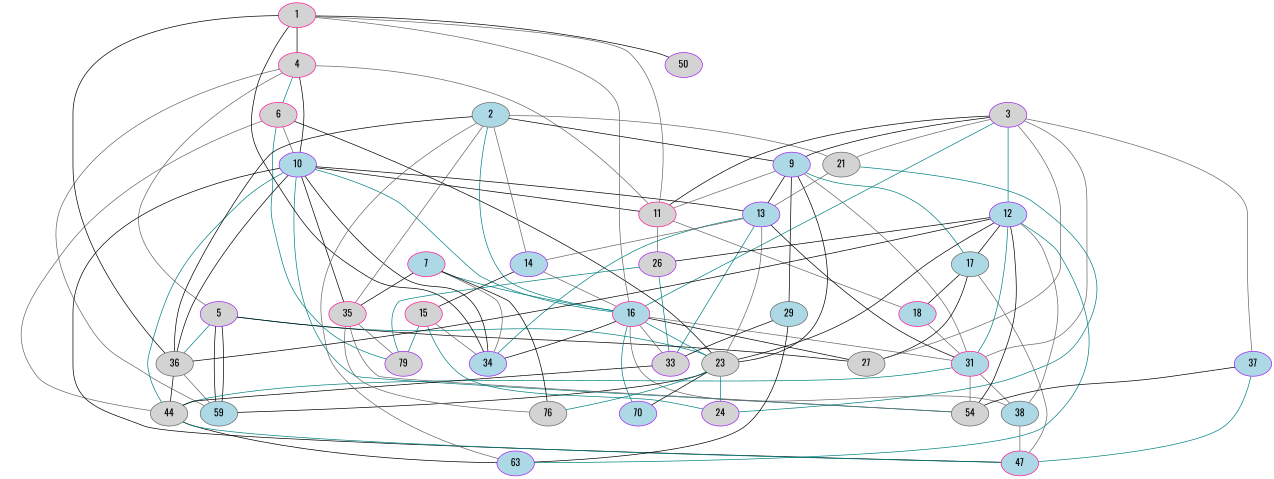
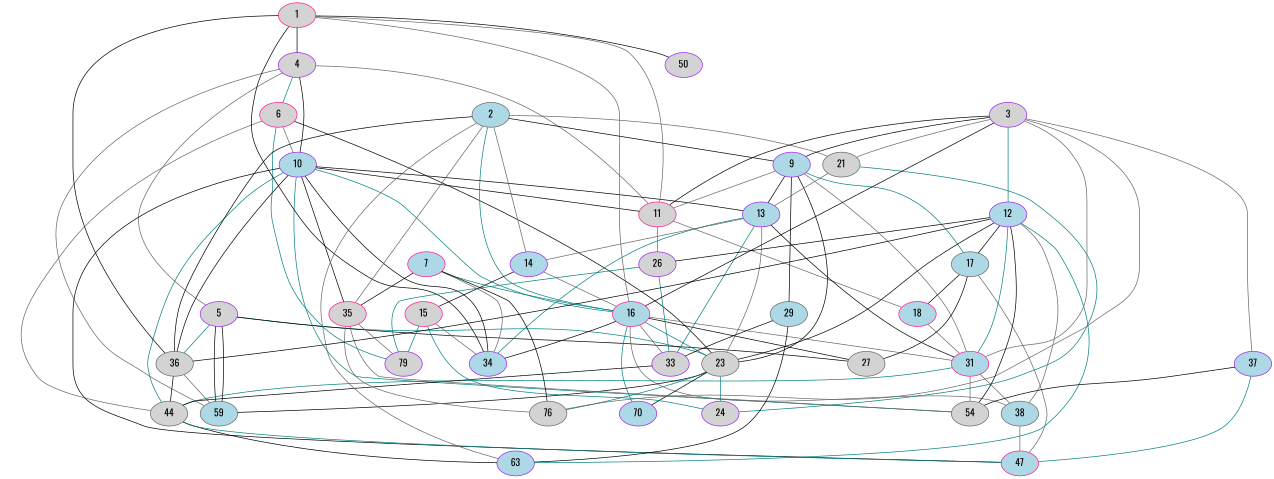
(297, 65) -> (297, 65)
(820, 214) -> (820, 214)
(1046, 288) -> (979, 380)
